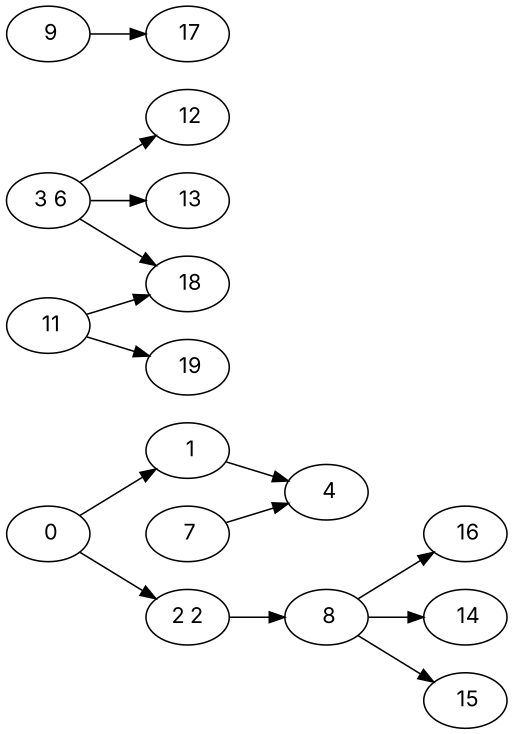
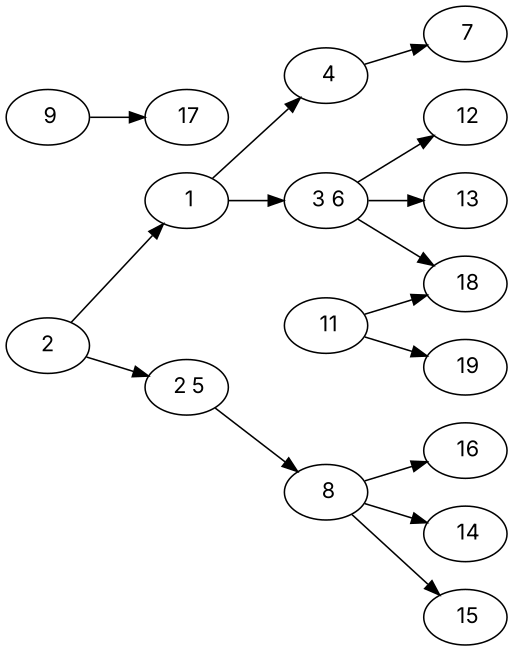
none -> (248, 201)
(250, 515) -> (388, 57)
(48, 534) -> (48, 346)
(188, 617) -> (187, 387)
